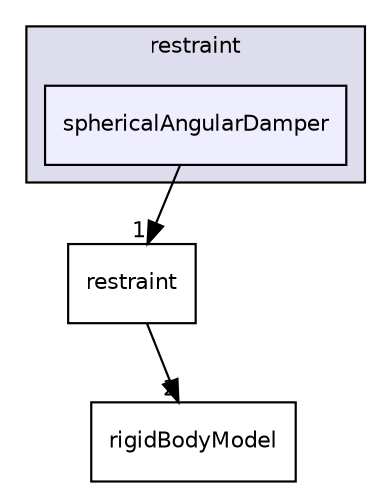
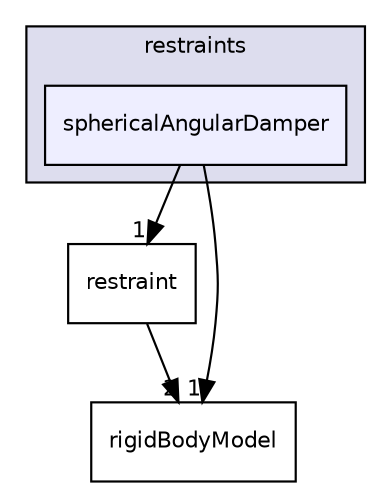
(196, 47) -> (196, 47)
none -> (217, 273)
